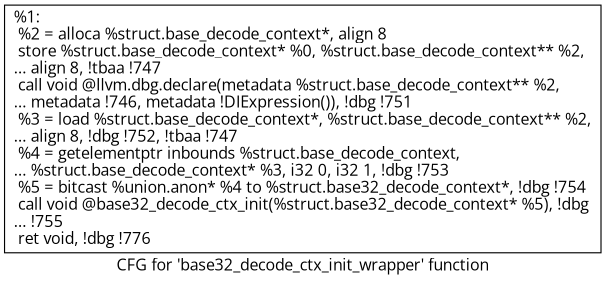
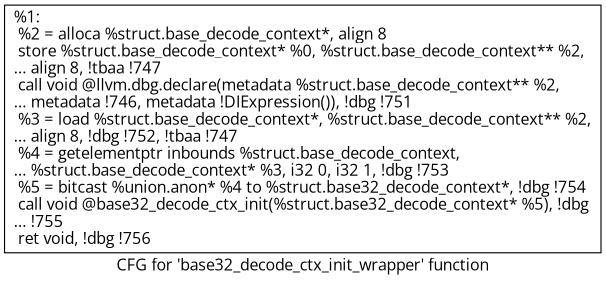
(82, 239) -> (82, 239)
